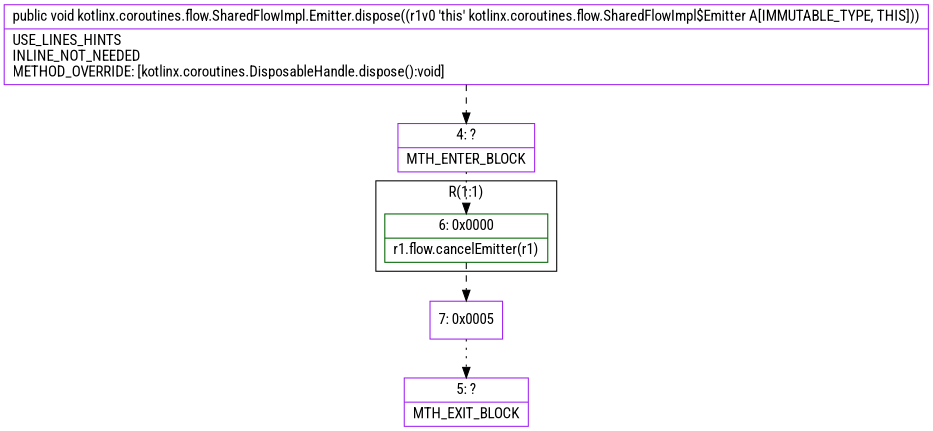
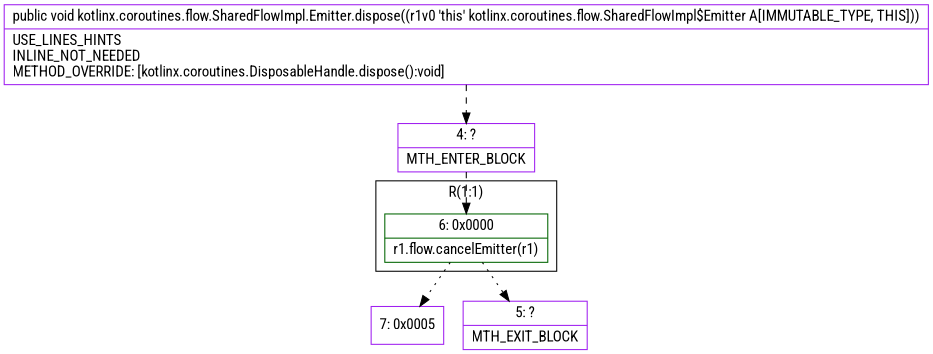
(466, 187) -> (466, 187)
(466, 278) -> (438, 280)
(466, 353) -> (493, 278)
